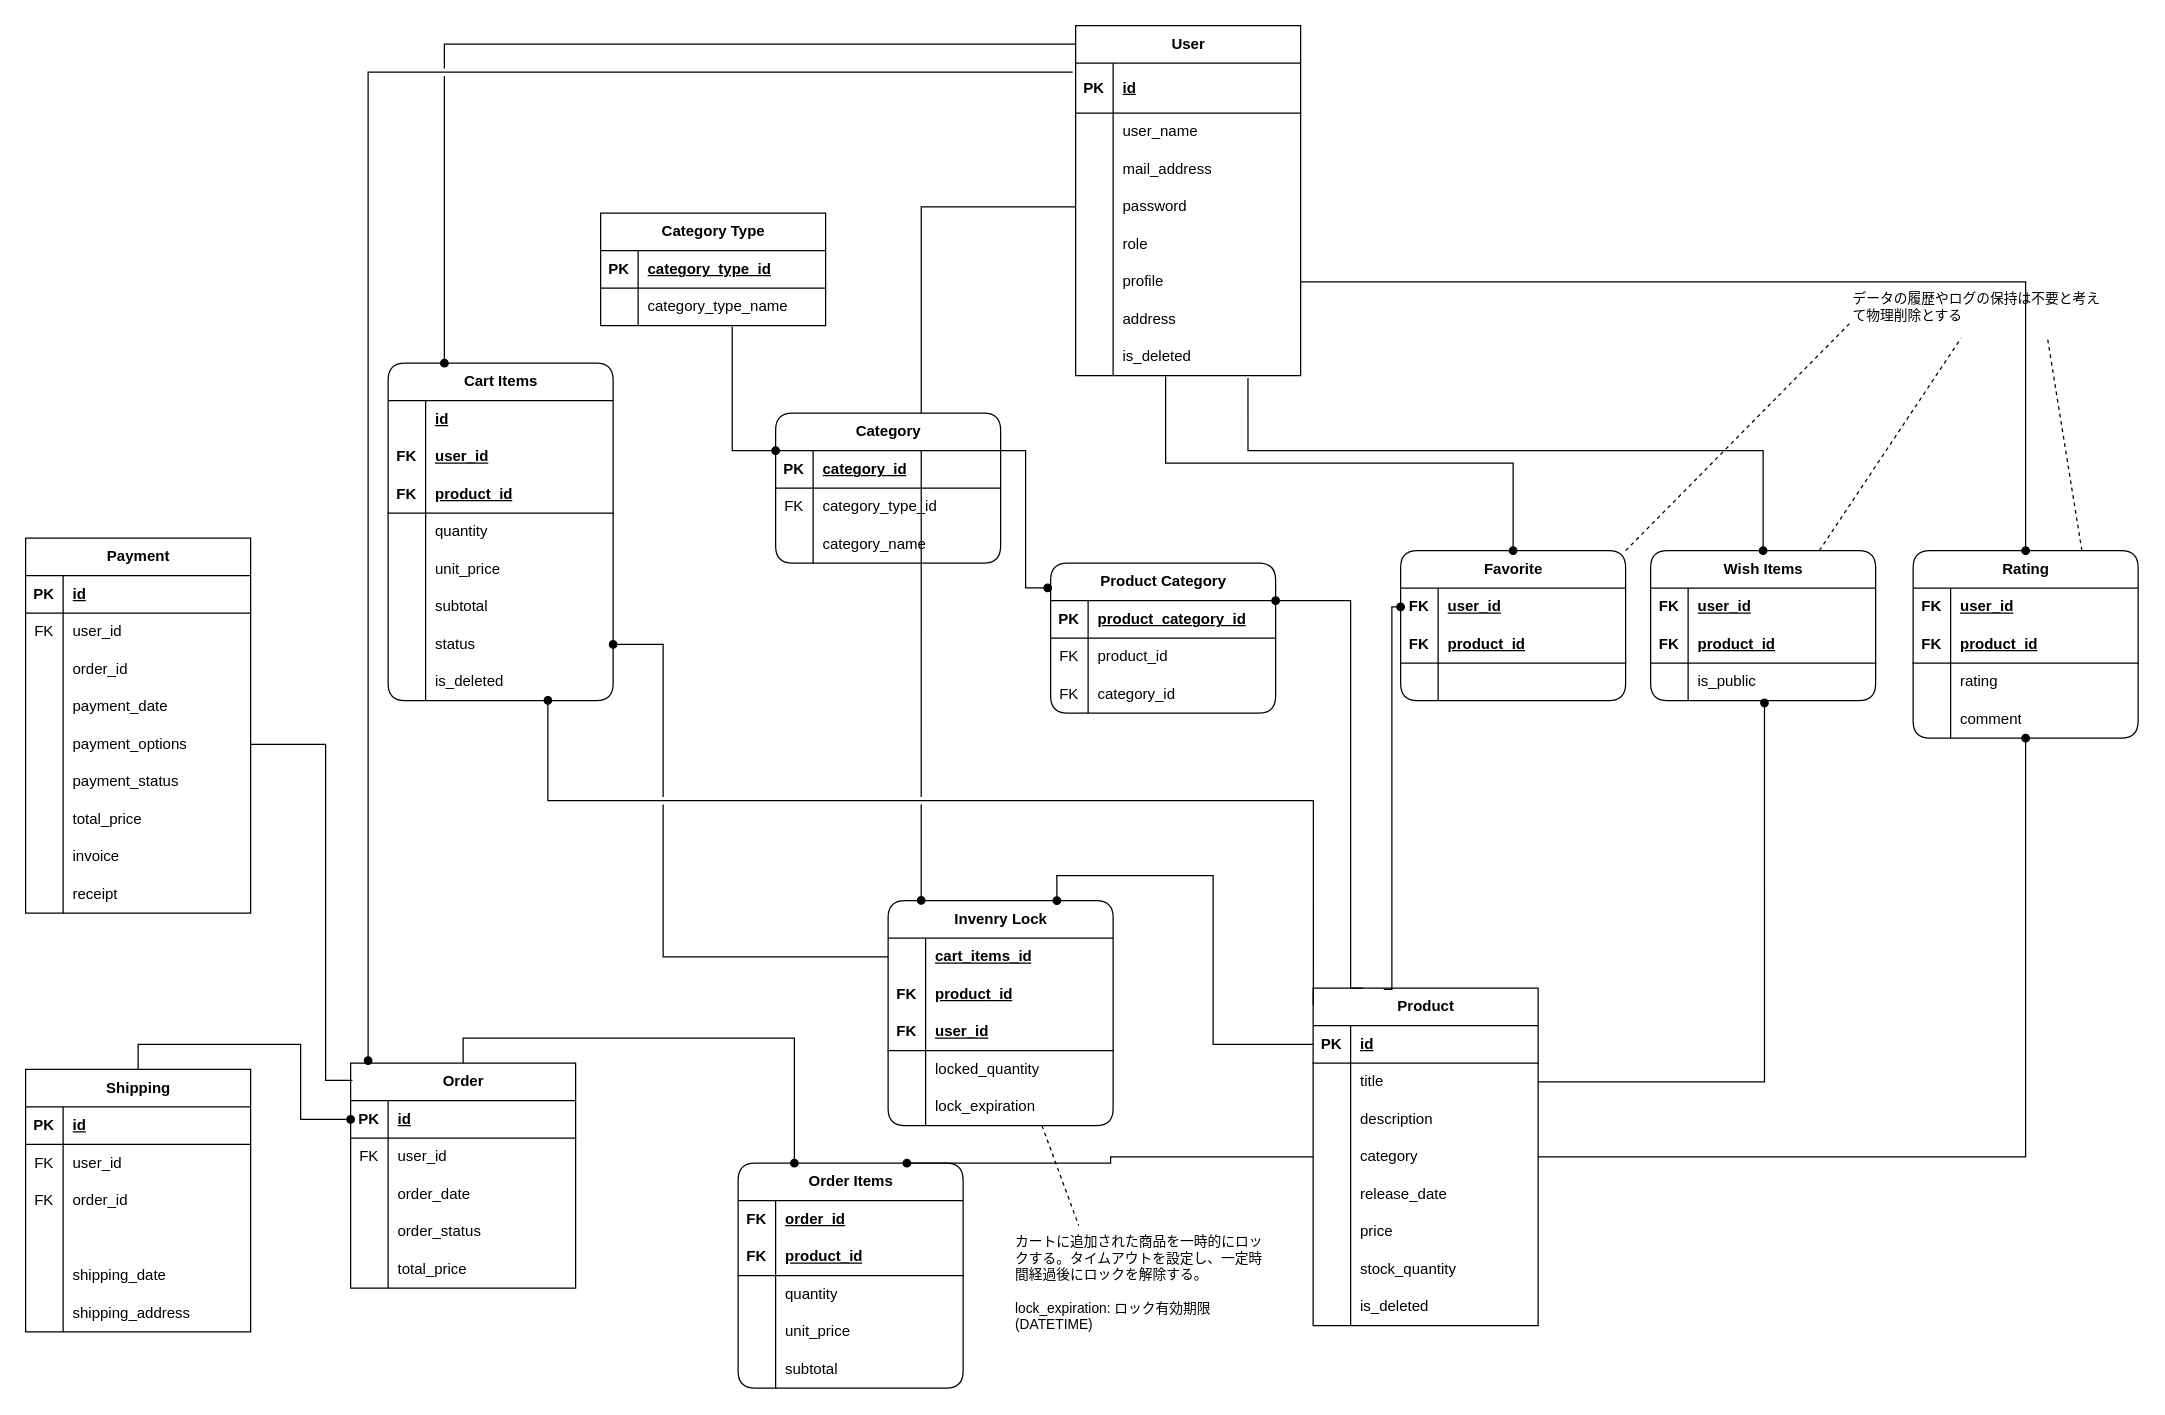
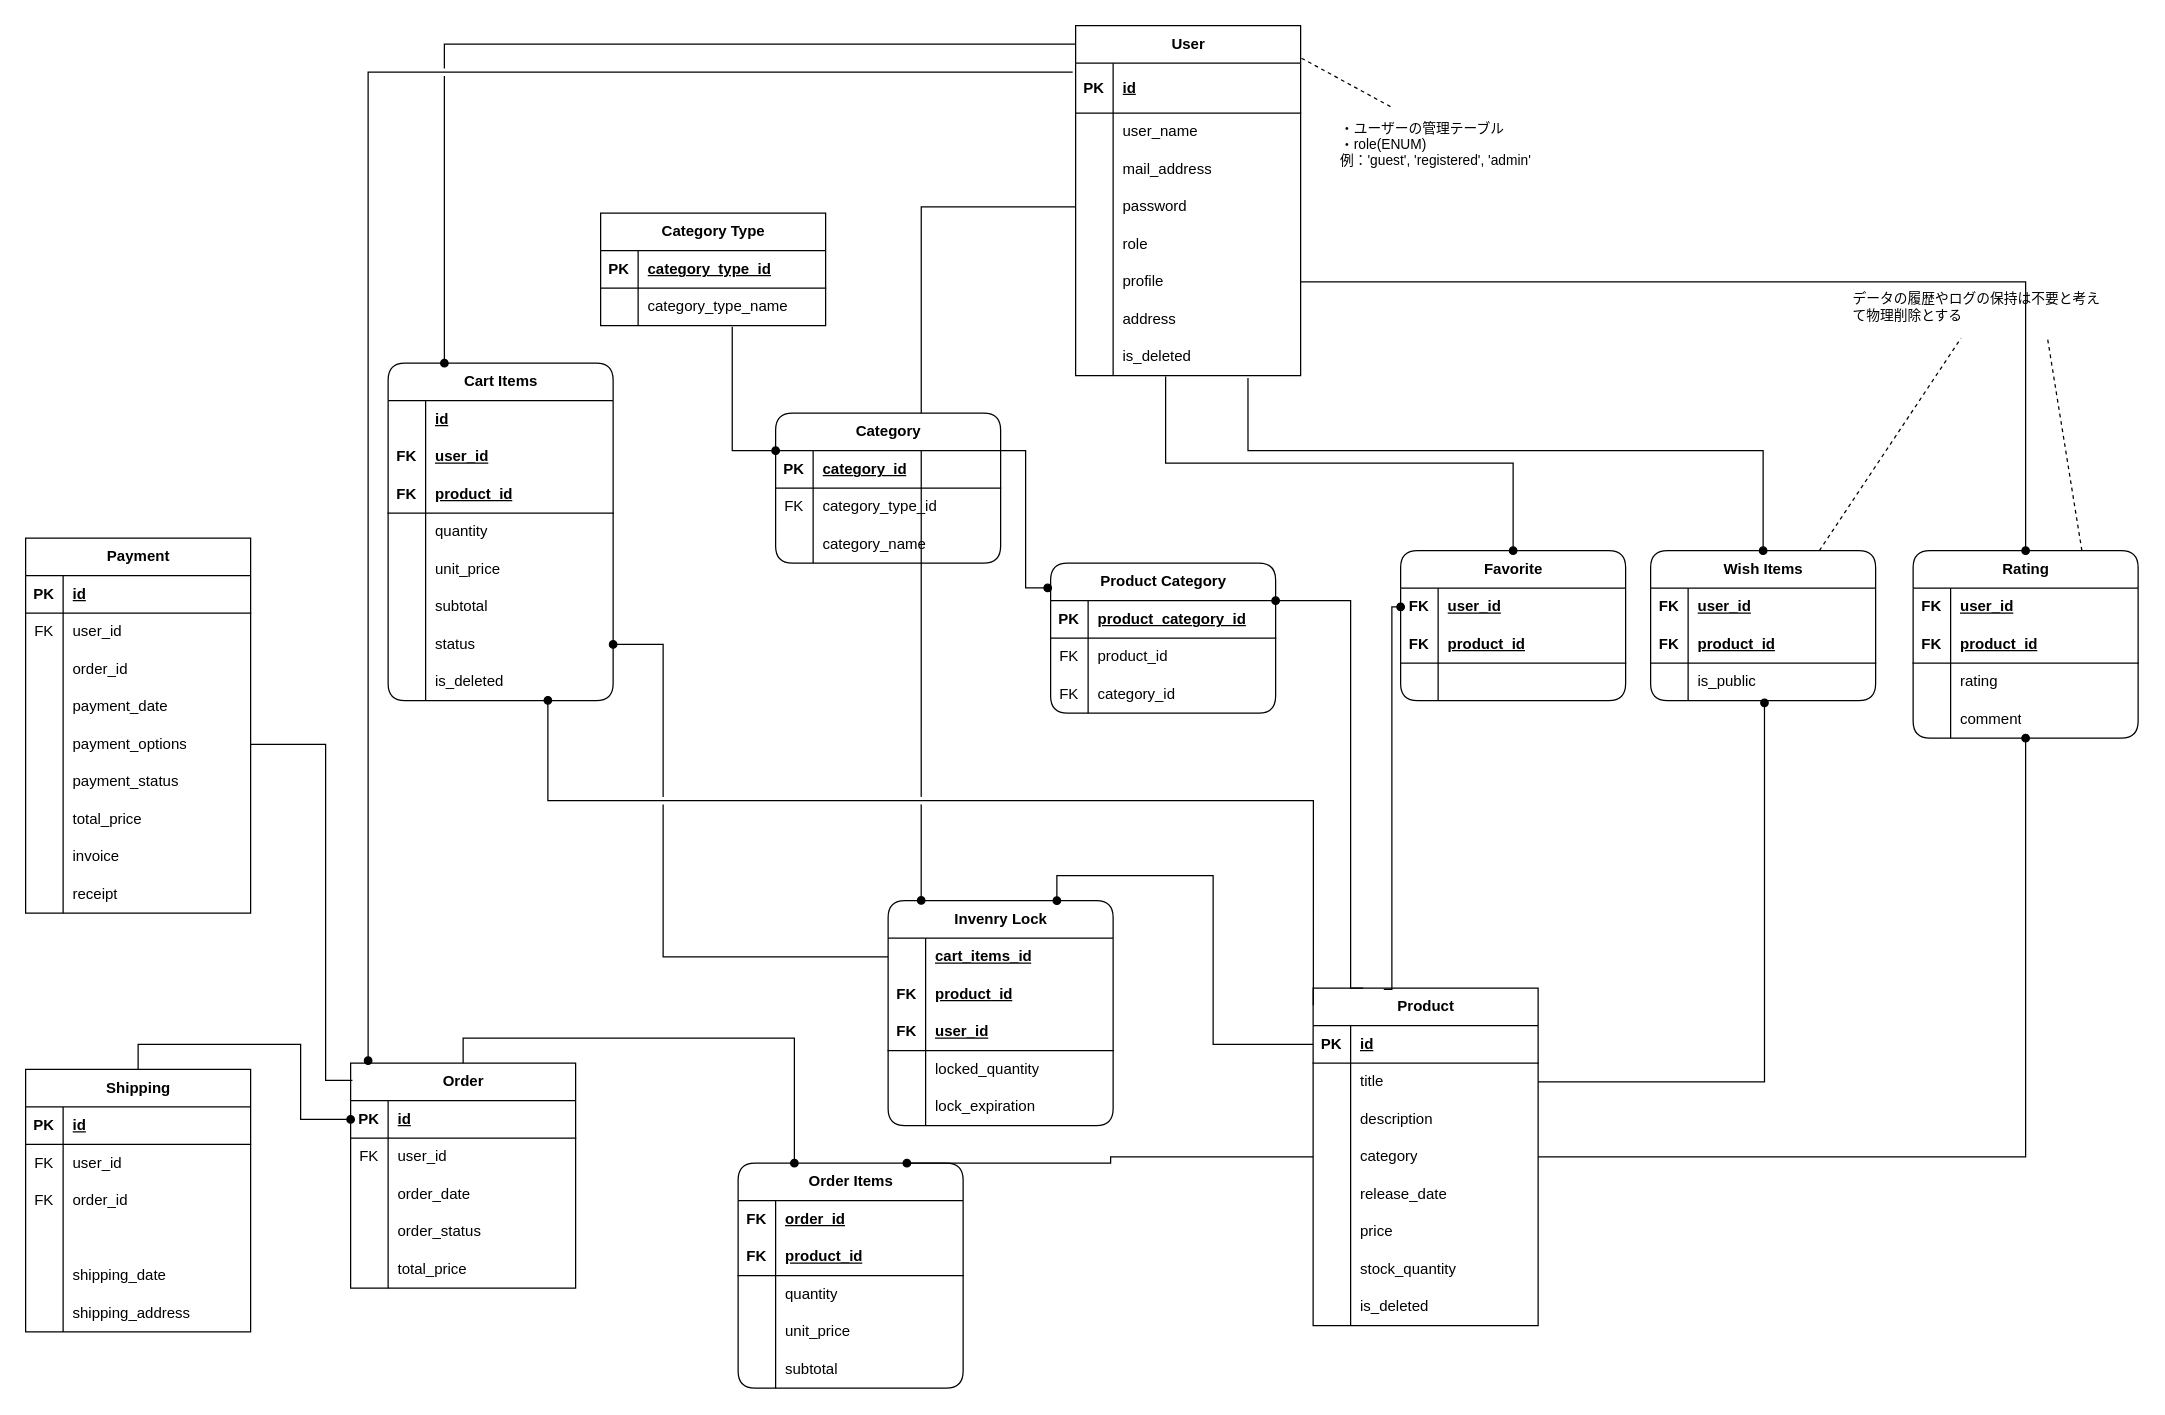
none -> (1347, 83)
none -> (1469, 144)
(1737, 437) -> none
(1061, 1177) -> none
(1144, 1282) -> none
